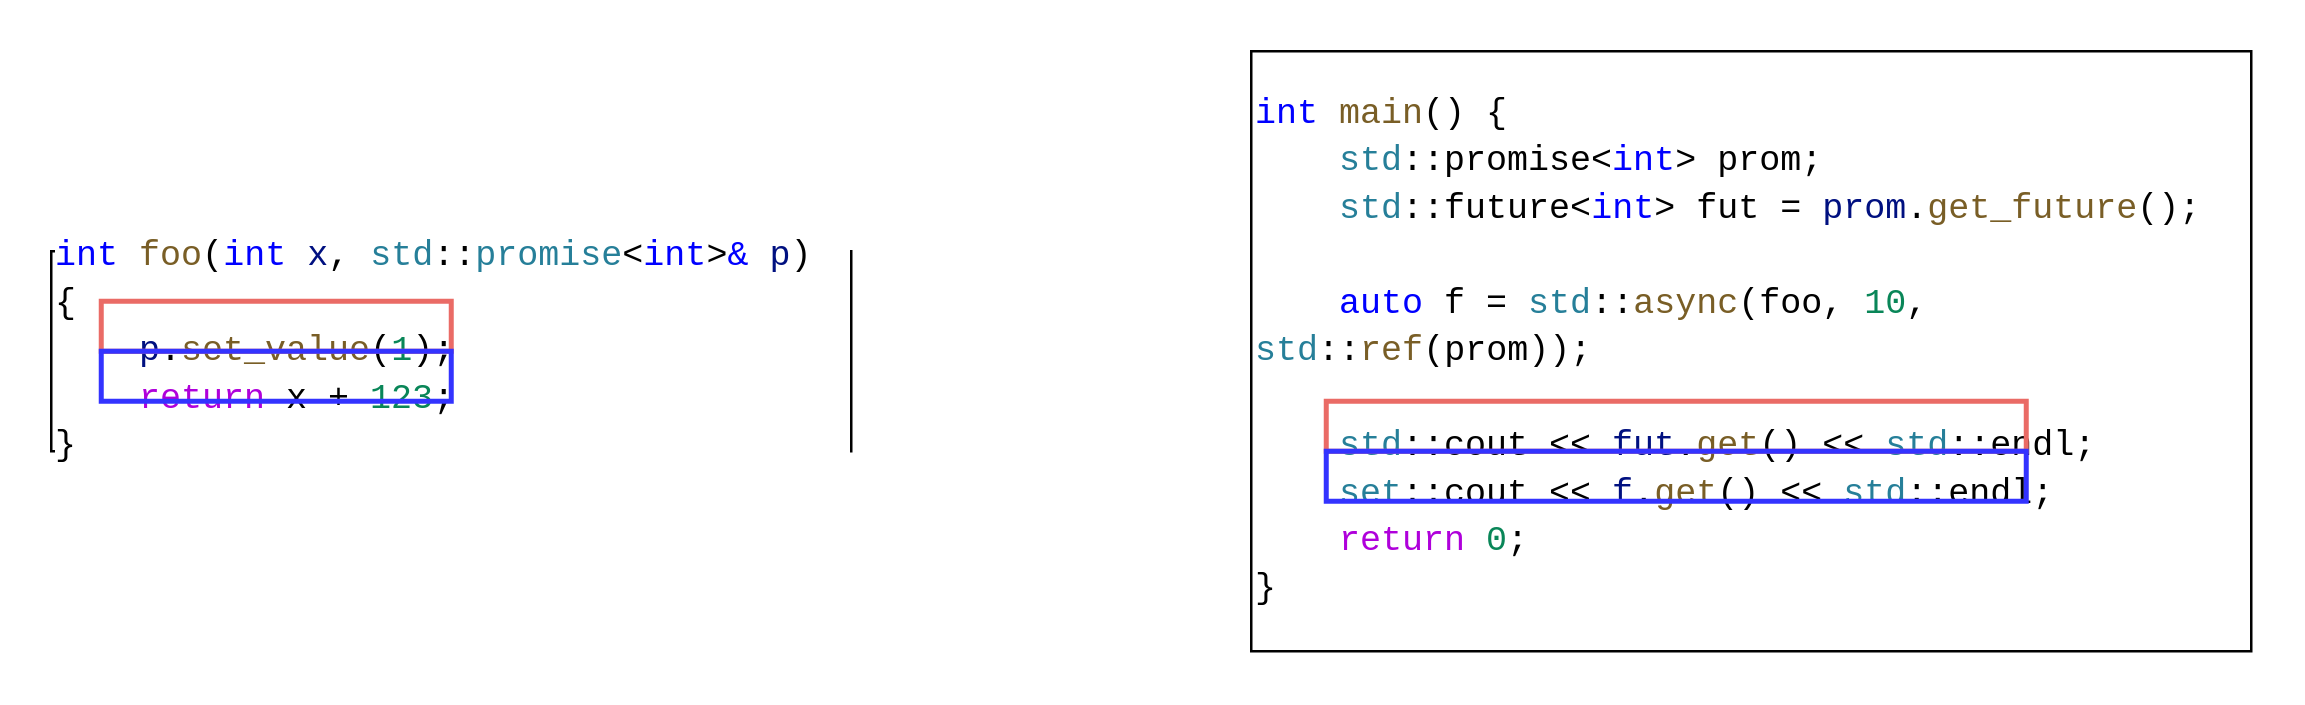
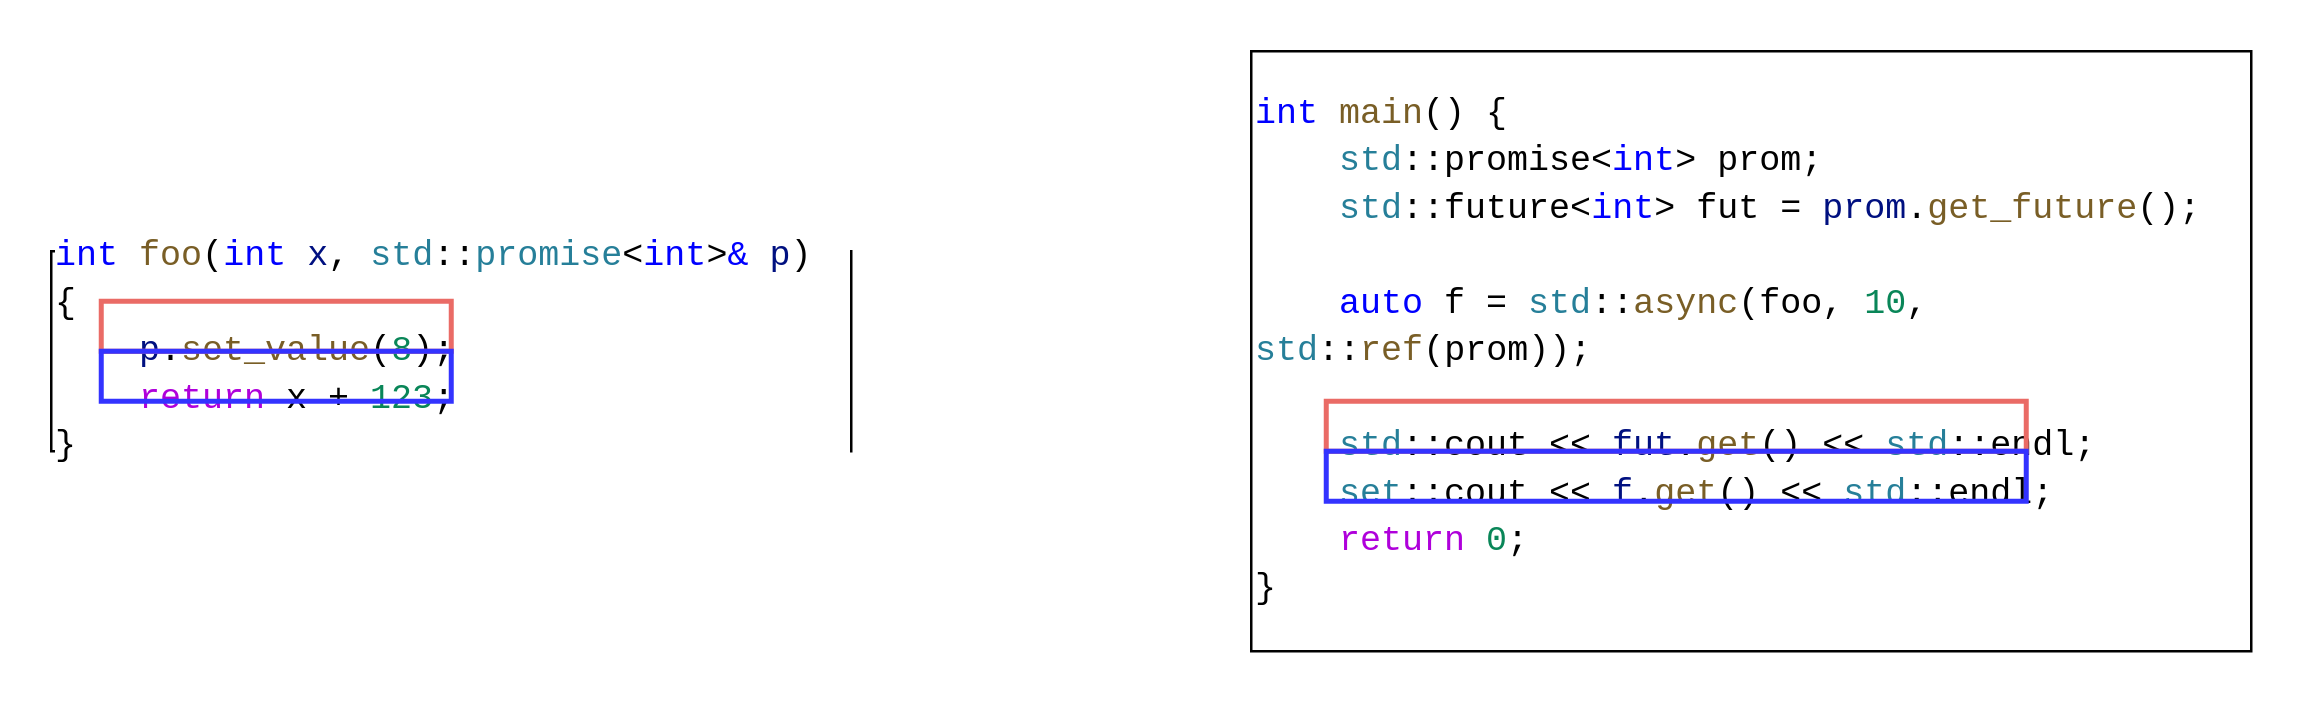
(329, 351) -> (329, 351)
